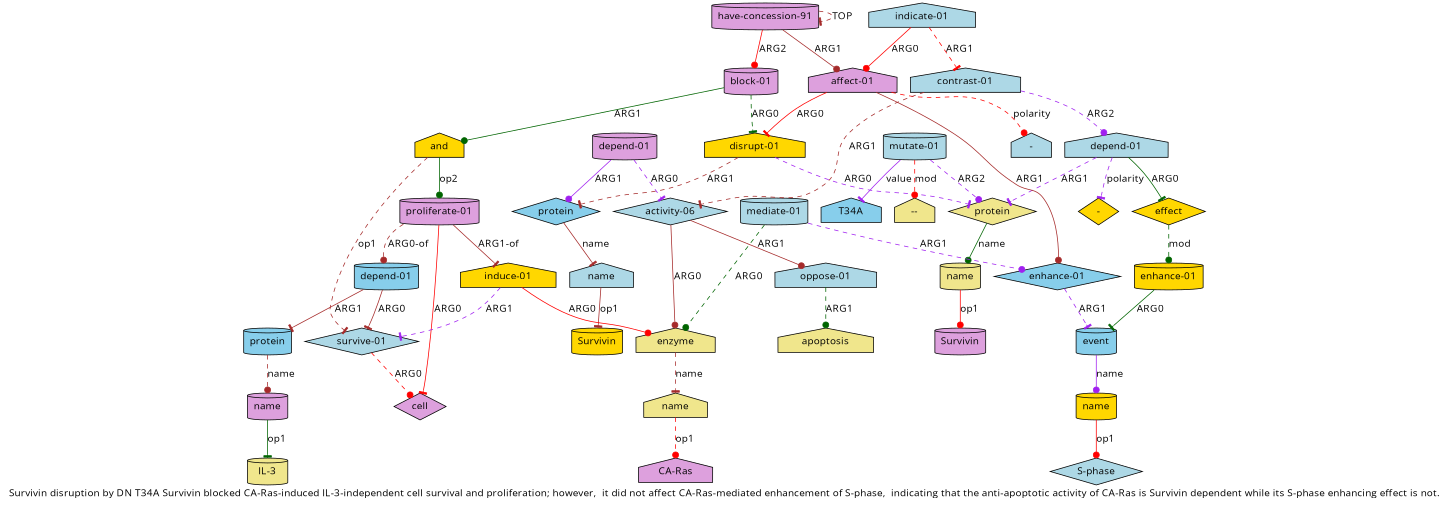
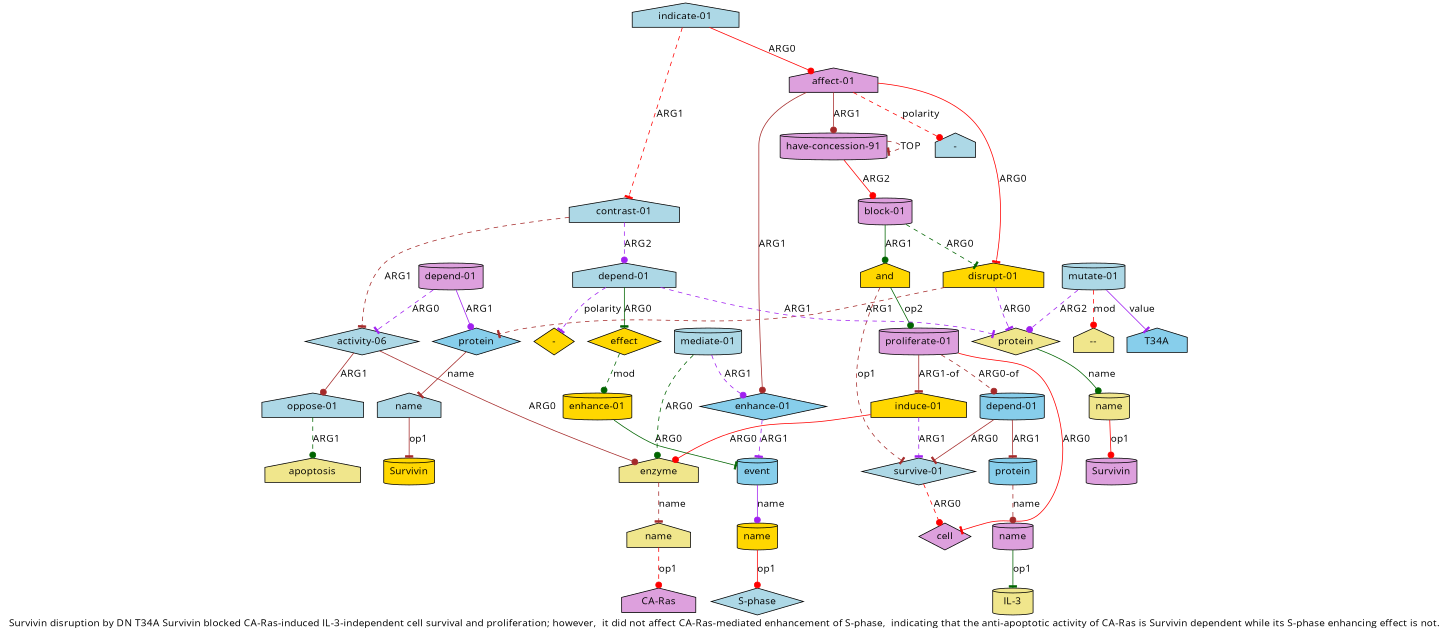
(809, 49) -> (834, 110)
